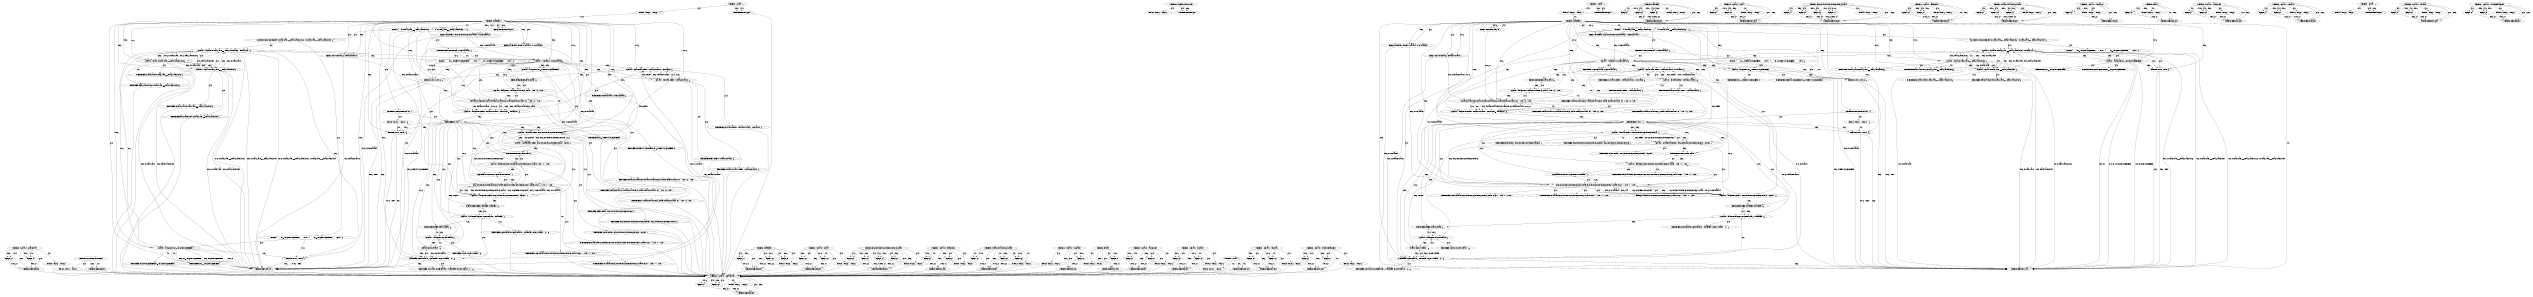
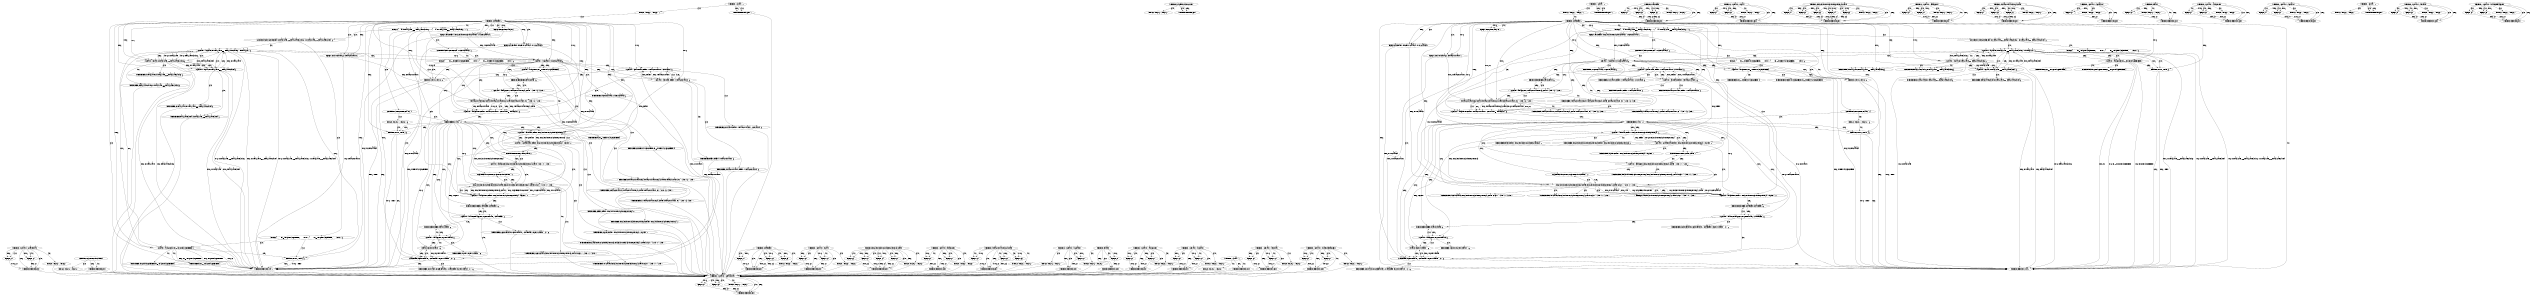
none -> (1847, 13)
